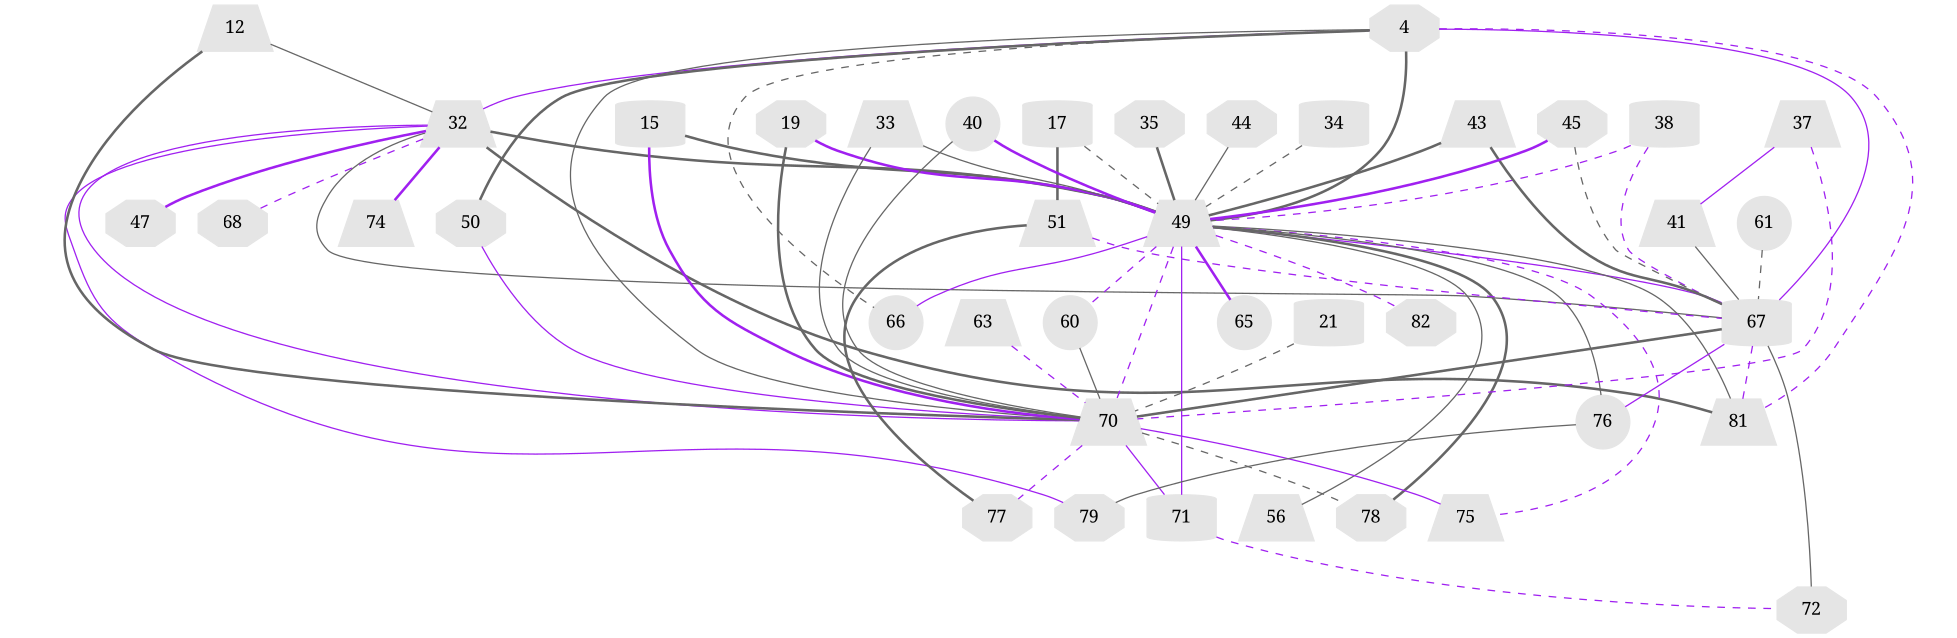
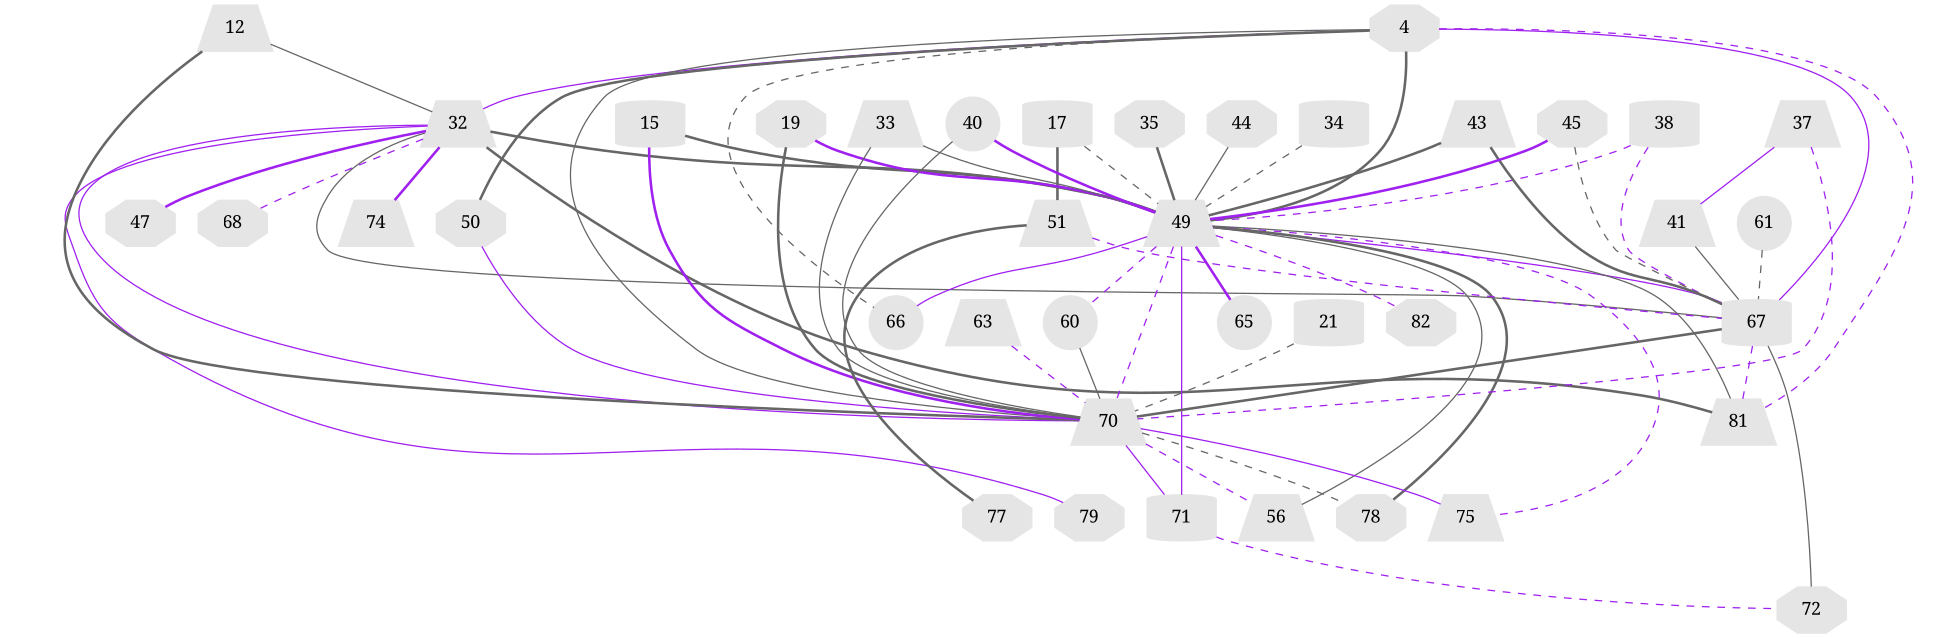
(1603, 422) -> none
(1050, 472) -> (1199, 473)
